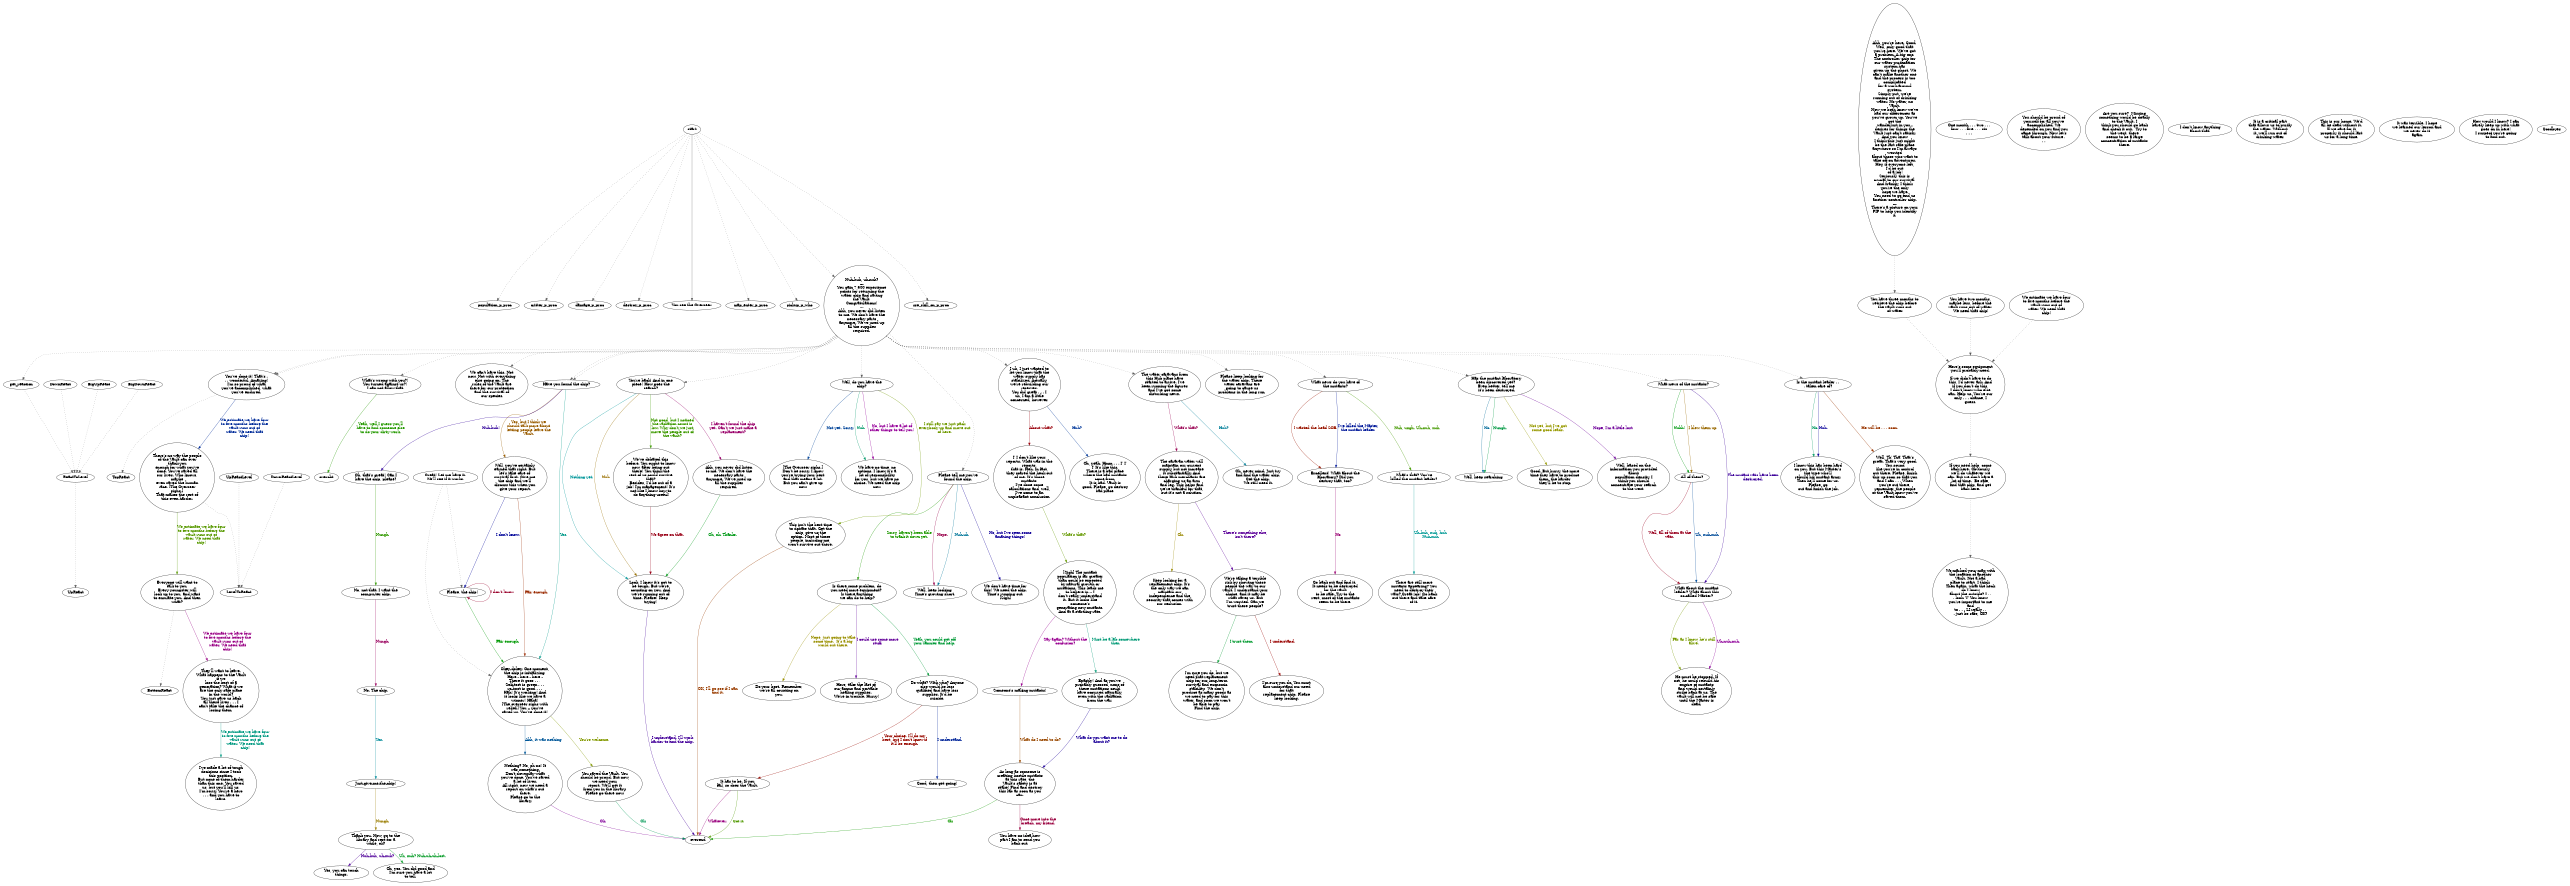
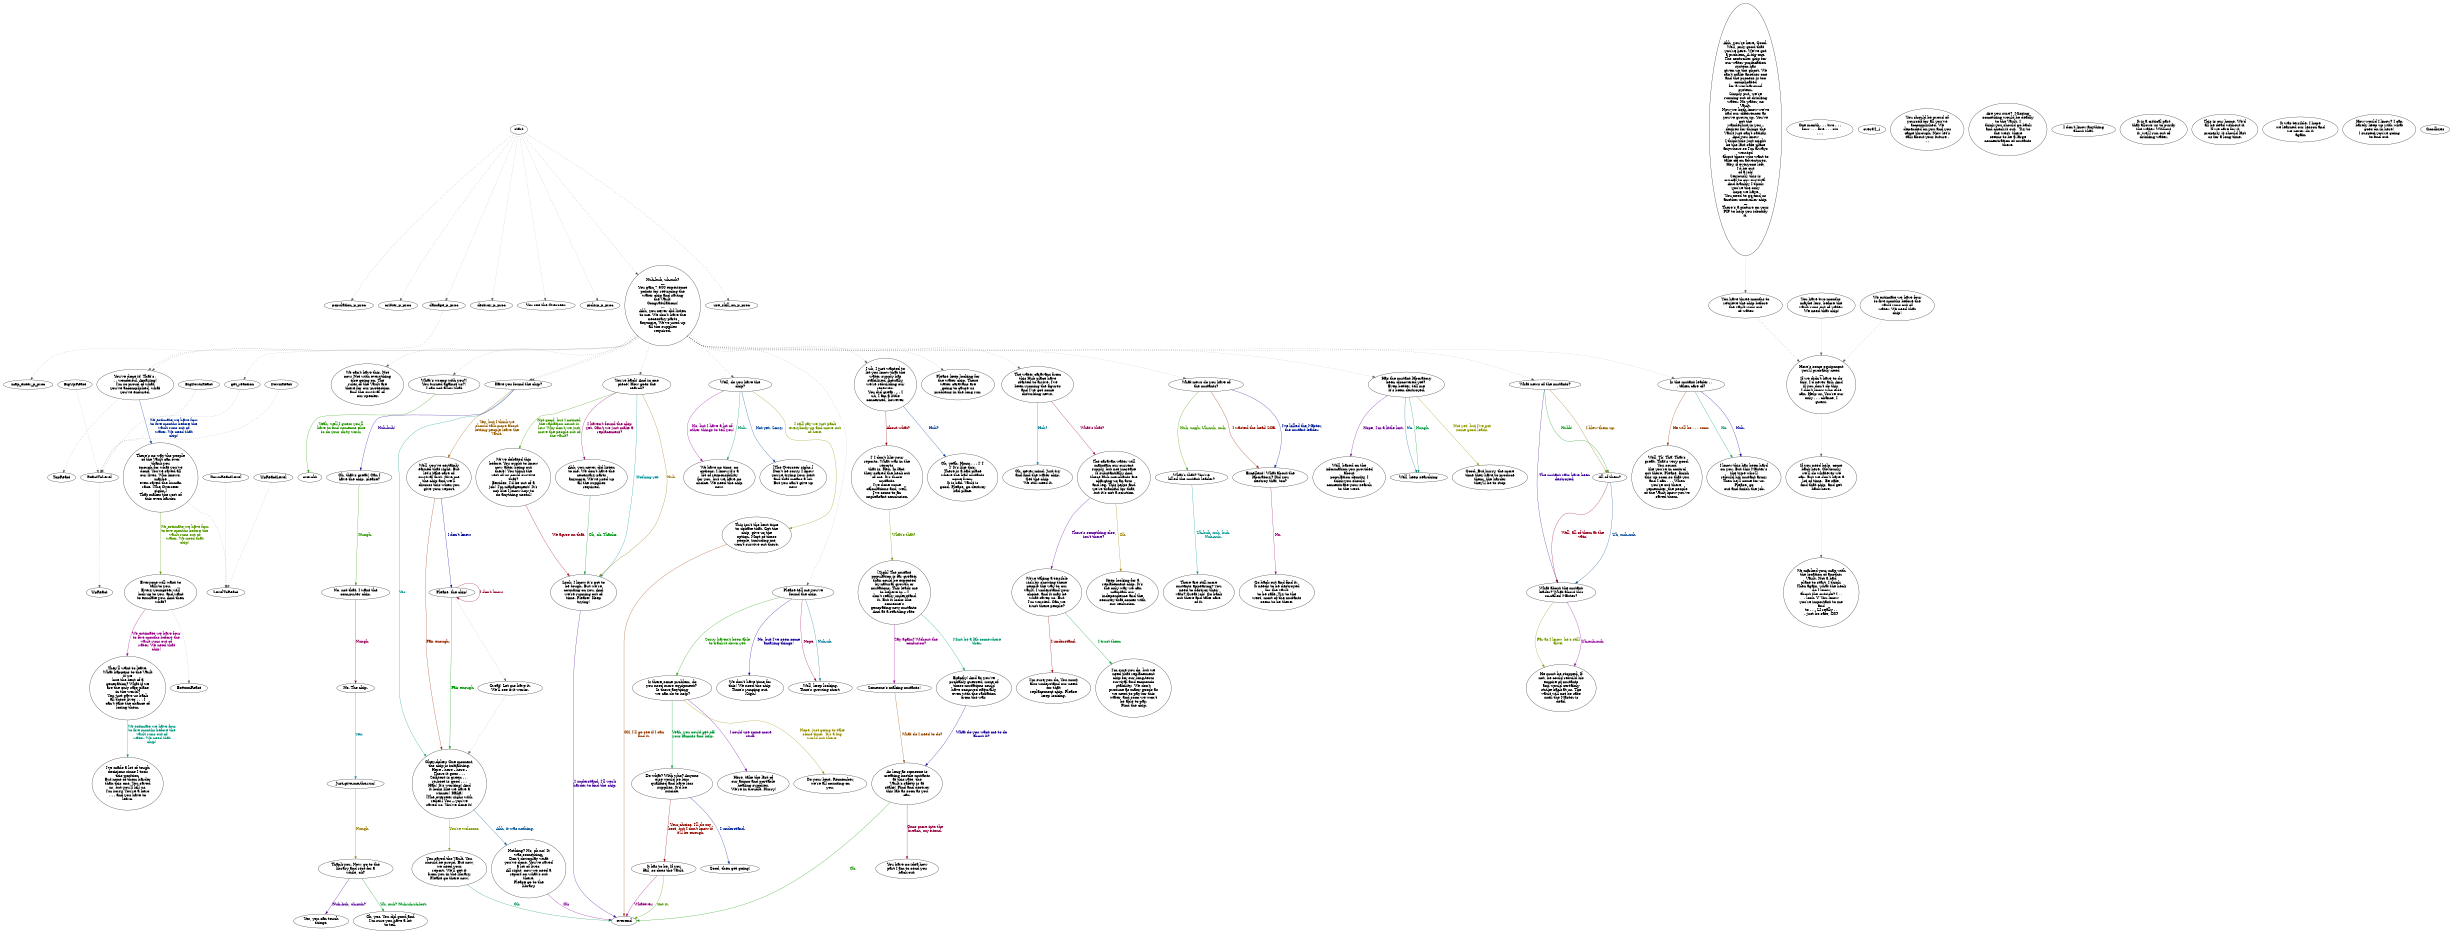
none -> (1872, 129)
(692, 216) -> (532, 216)
(721, 216) -> (243, 350)
(800, 306) -> (600, 306)
(454, 535) -> (480, 638)
(376, 784) -> (356, 784)
